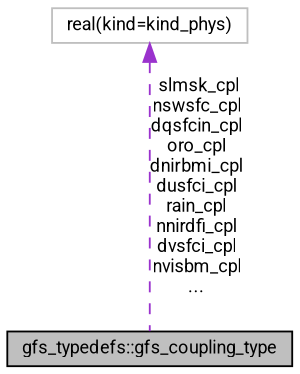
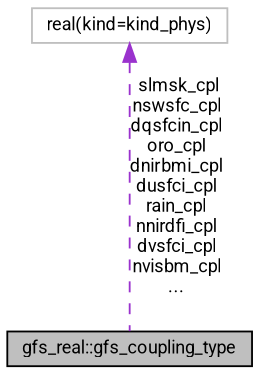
(150, 349) -> (130, 349)
